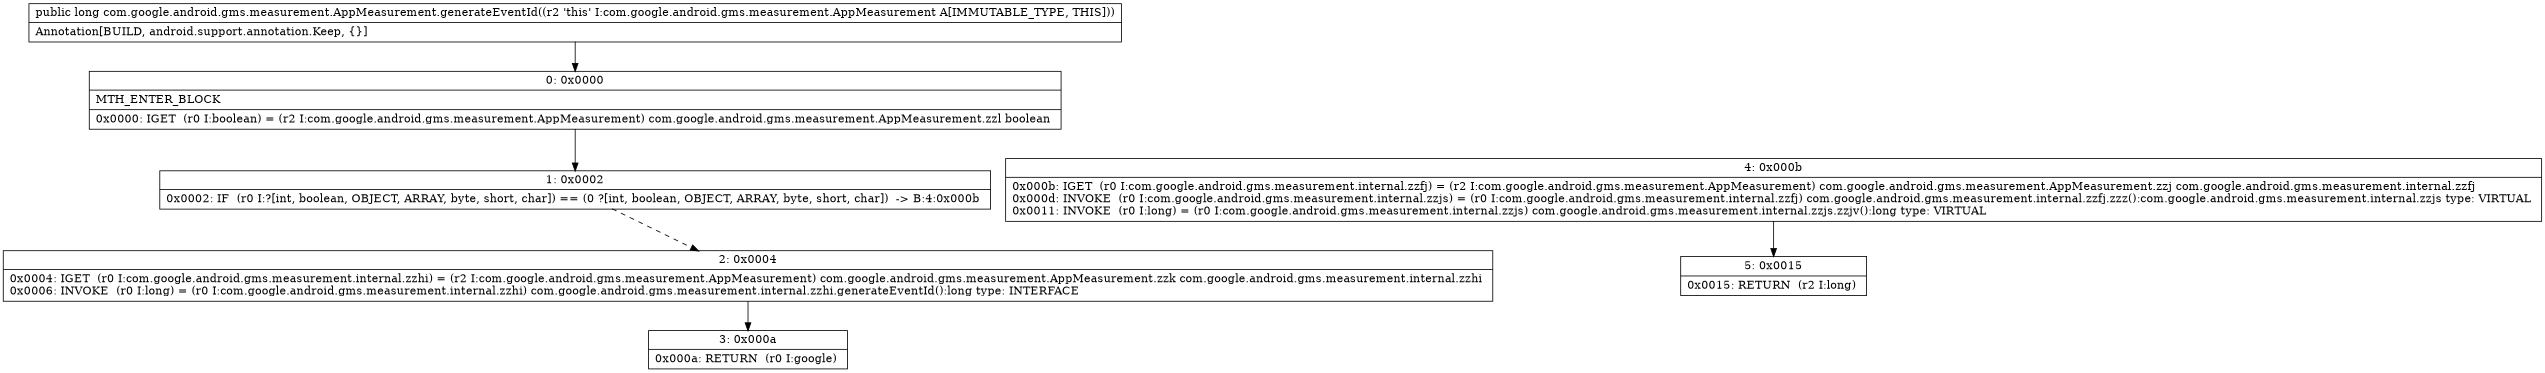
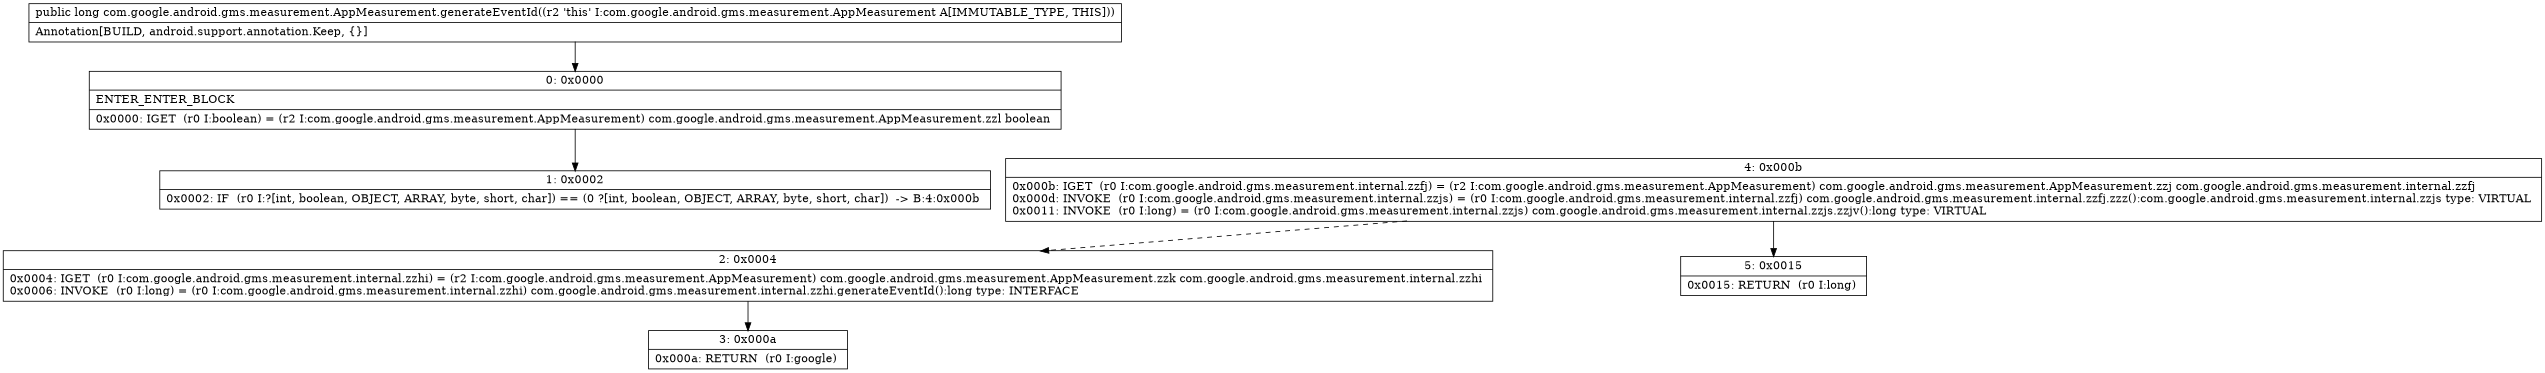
(159, 99) -> (166, 99)
(652, 228) -> (1228, 236)
(1774, 285) -> (1774, 285)
